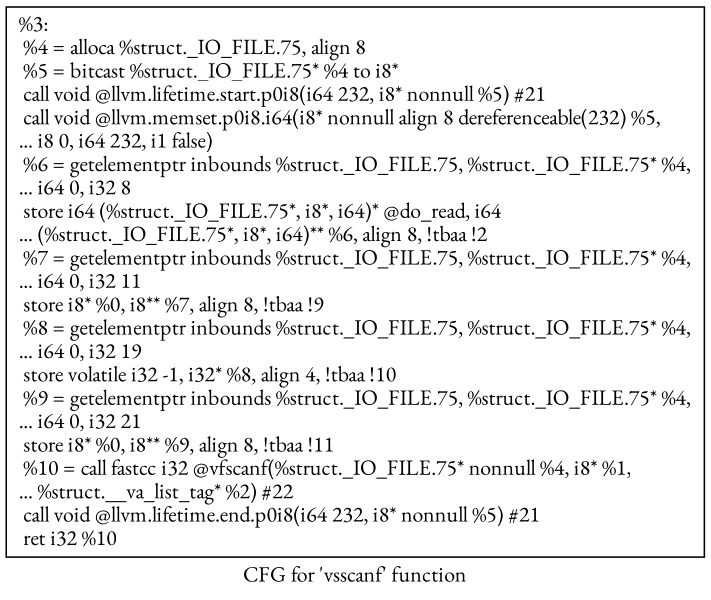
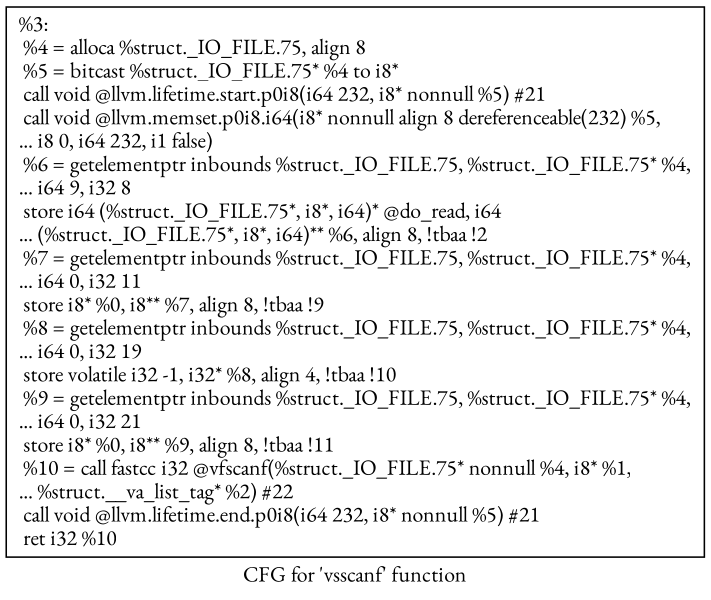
(76, 188) -> (76, 188)
